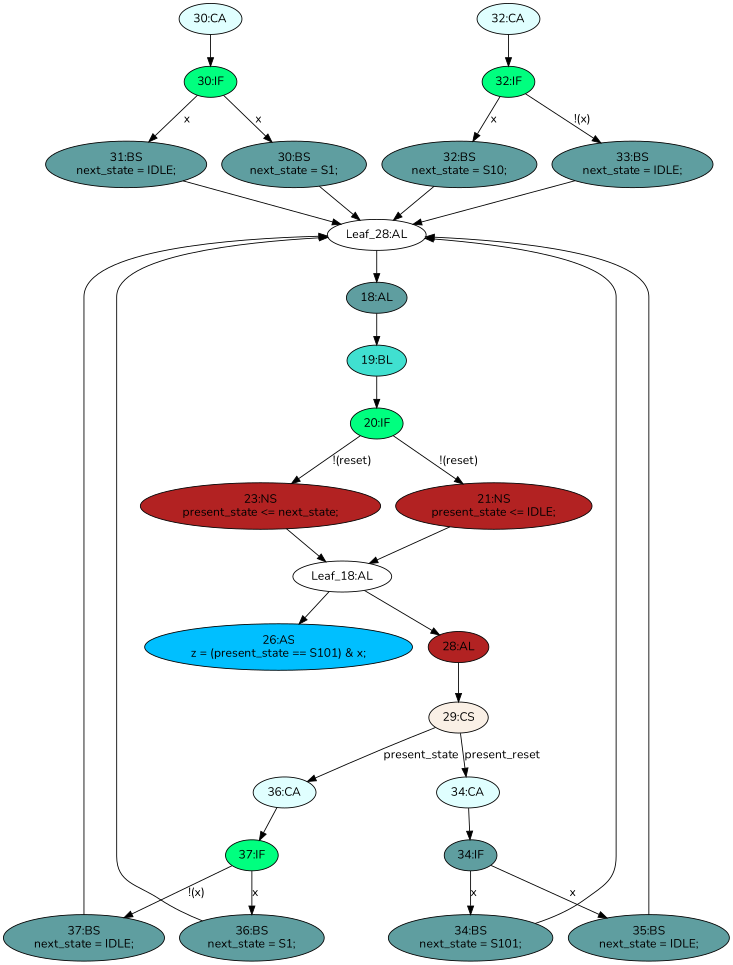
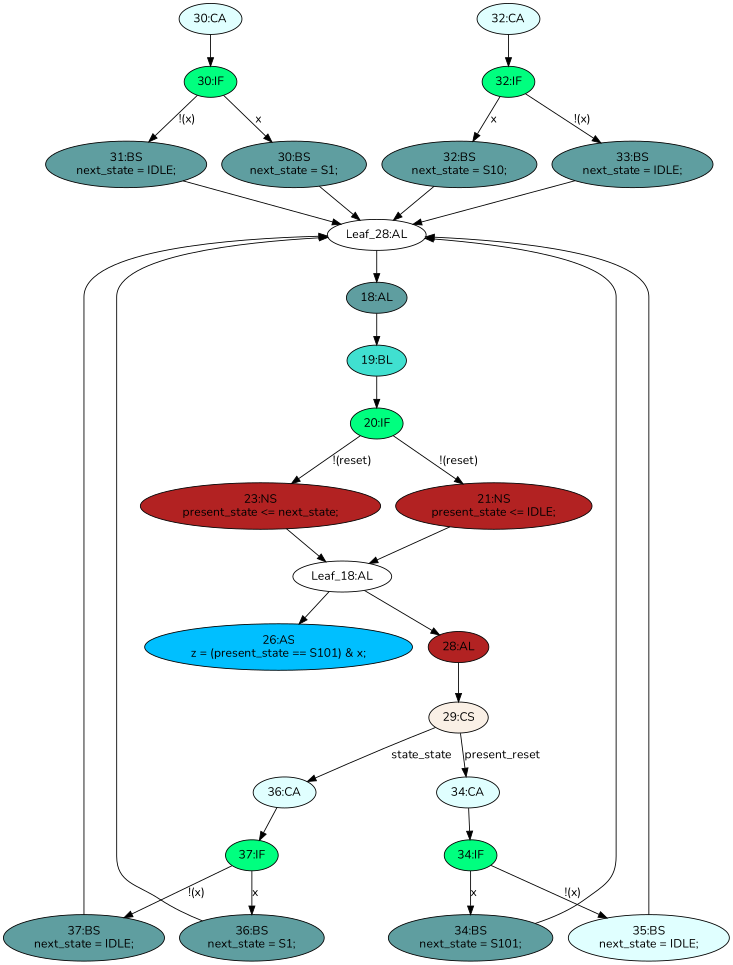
(187, 119) -> (187, 119)
(422, 755) -> (422, 755)
(471, 855) -> (471, 855)
(573, 893) -> (573, 893)
(649, 938) -> (649, 938)
